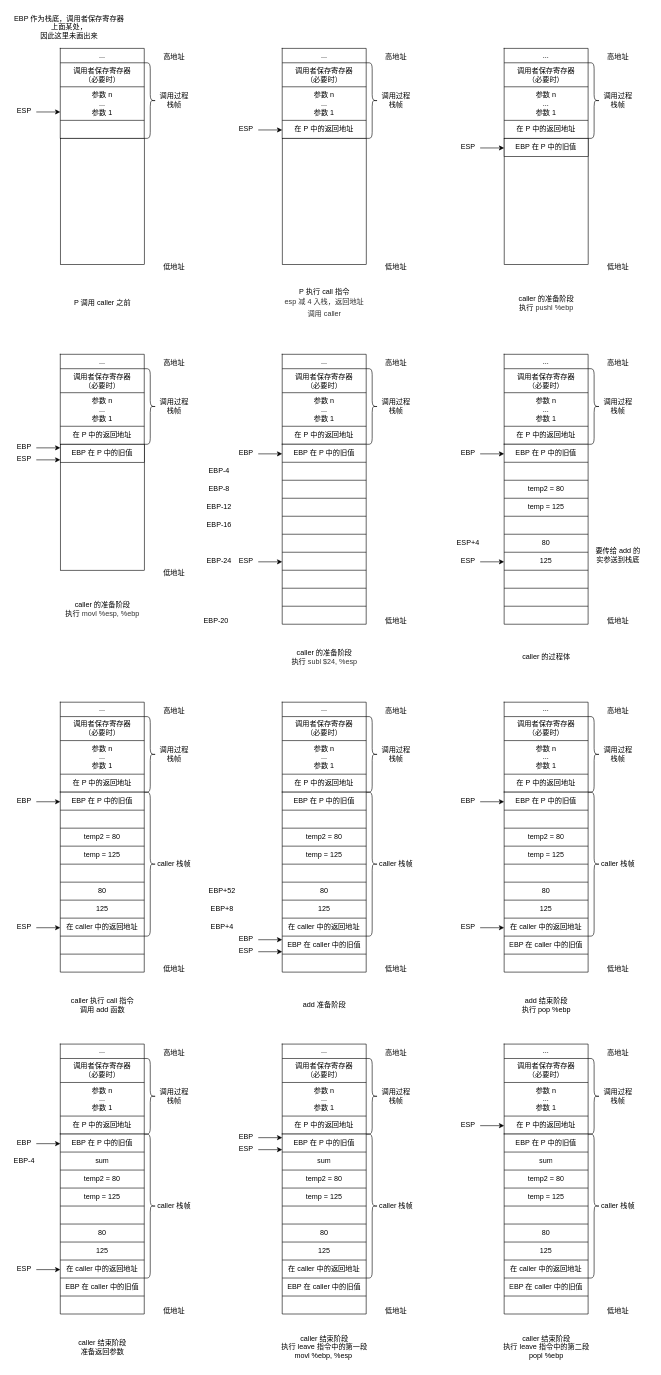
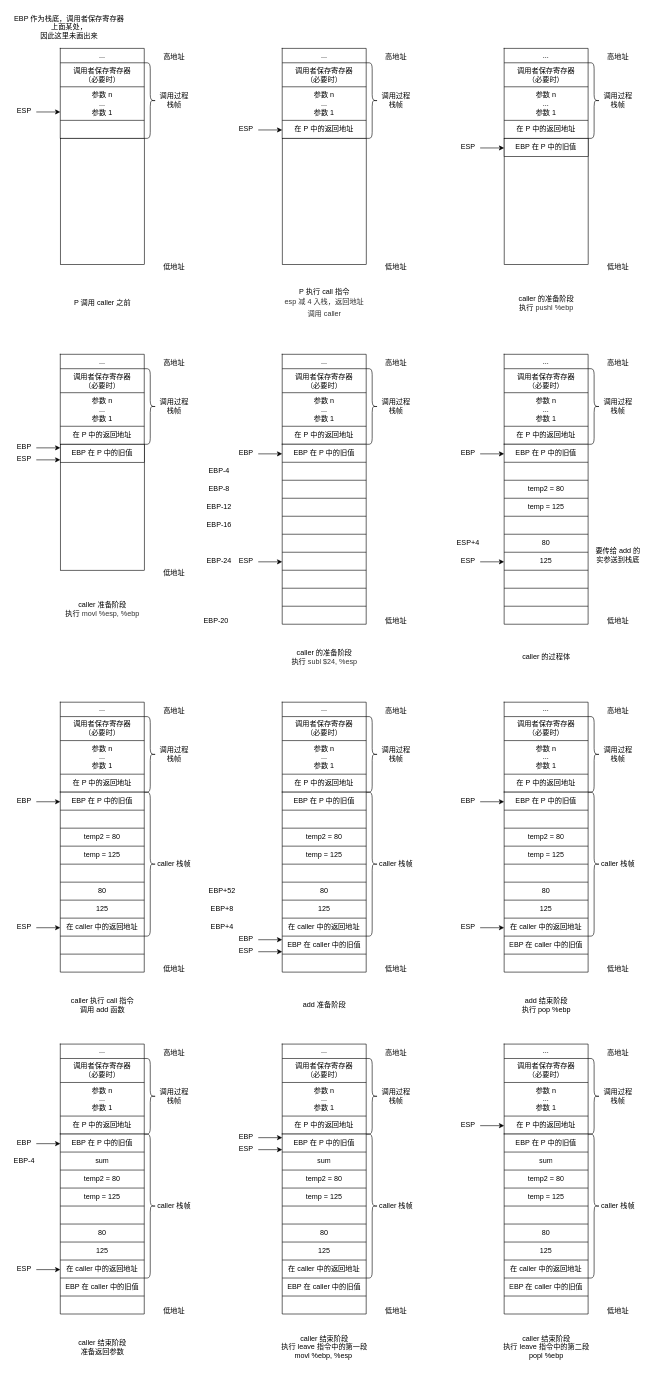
(103, 609) -> (103, 609)
